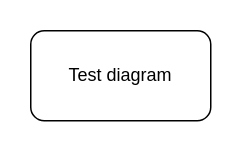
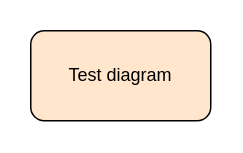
(121, 76) -> (121, 76)
